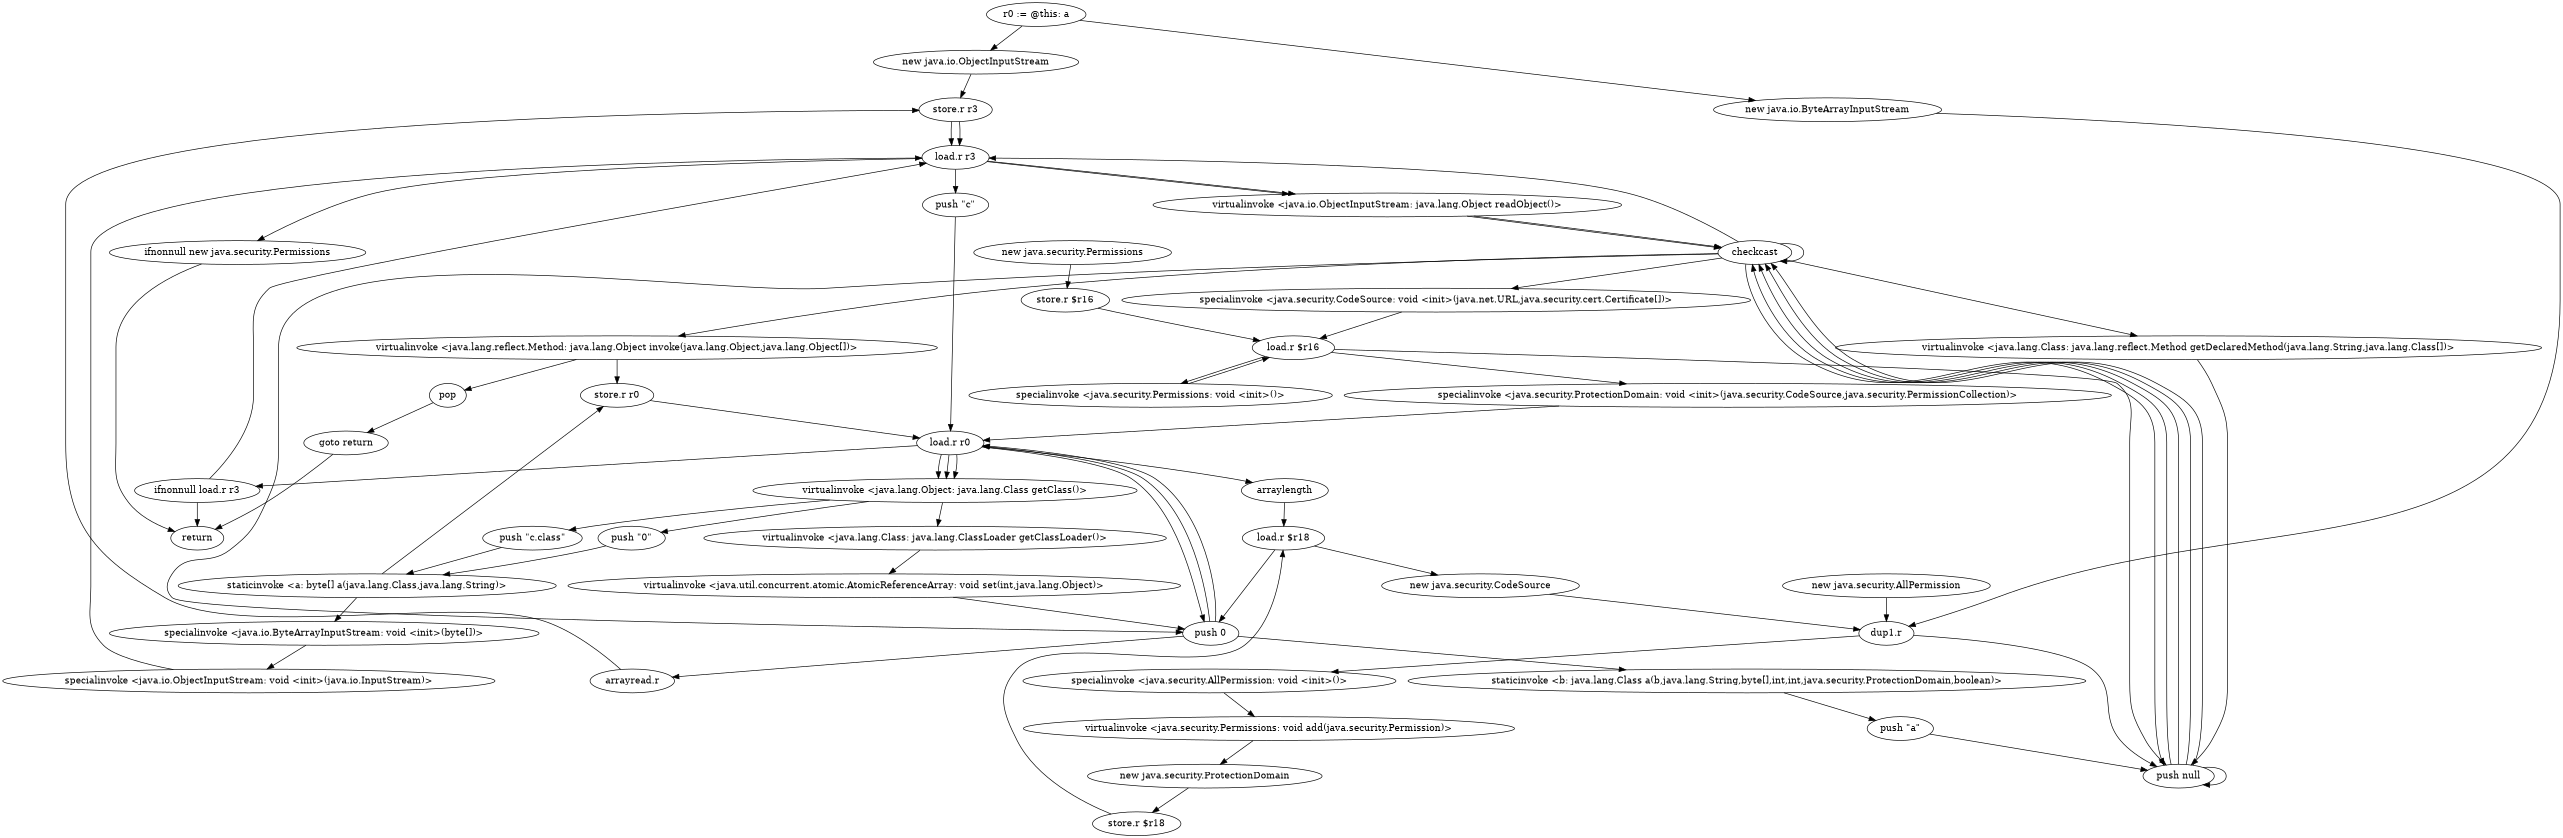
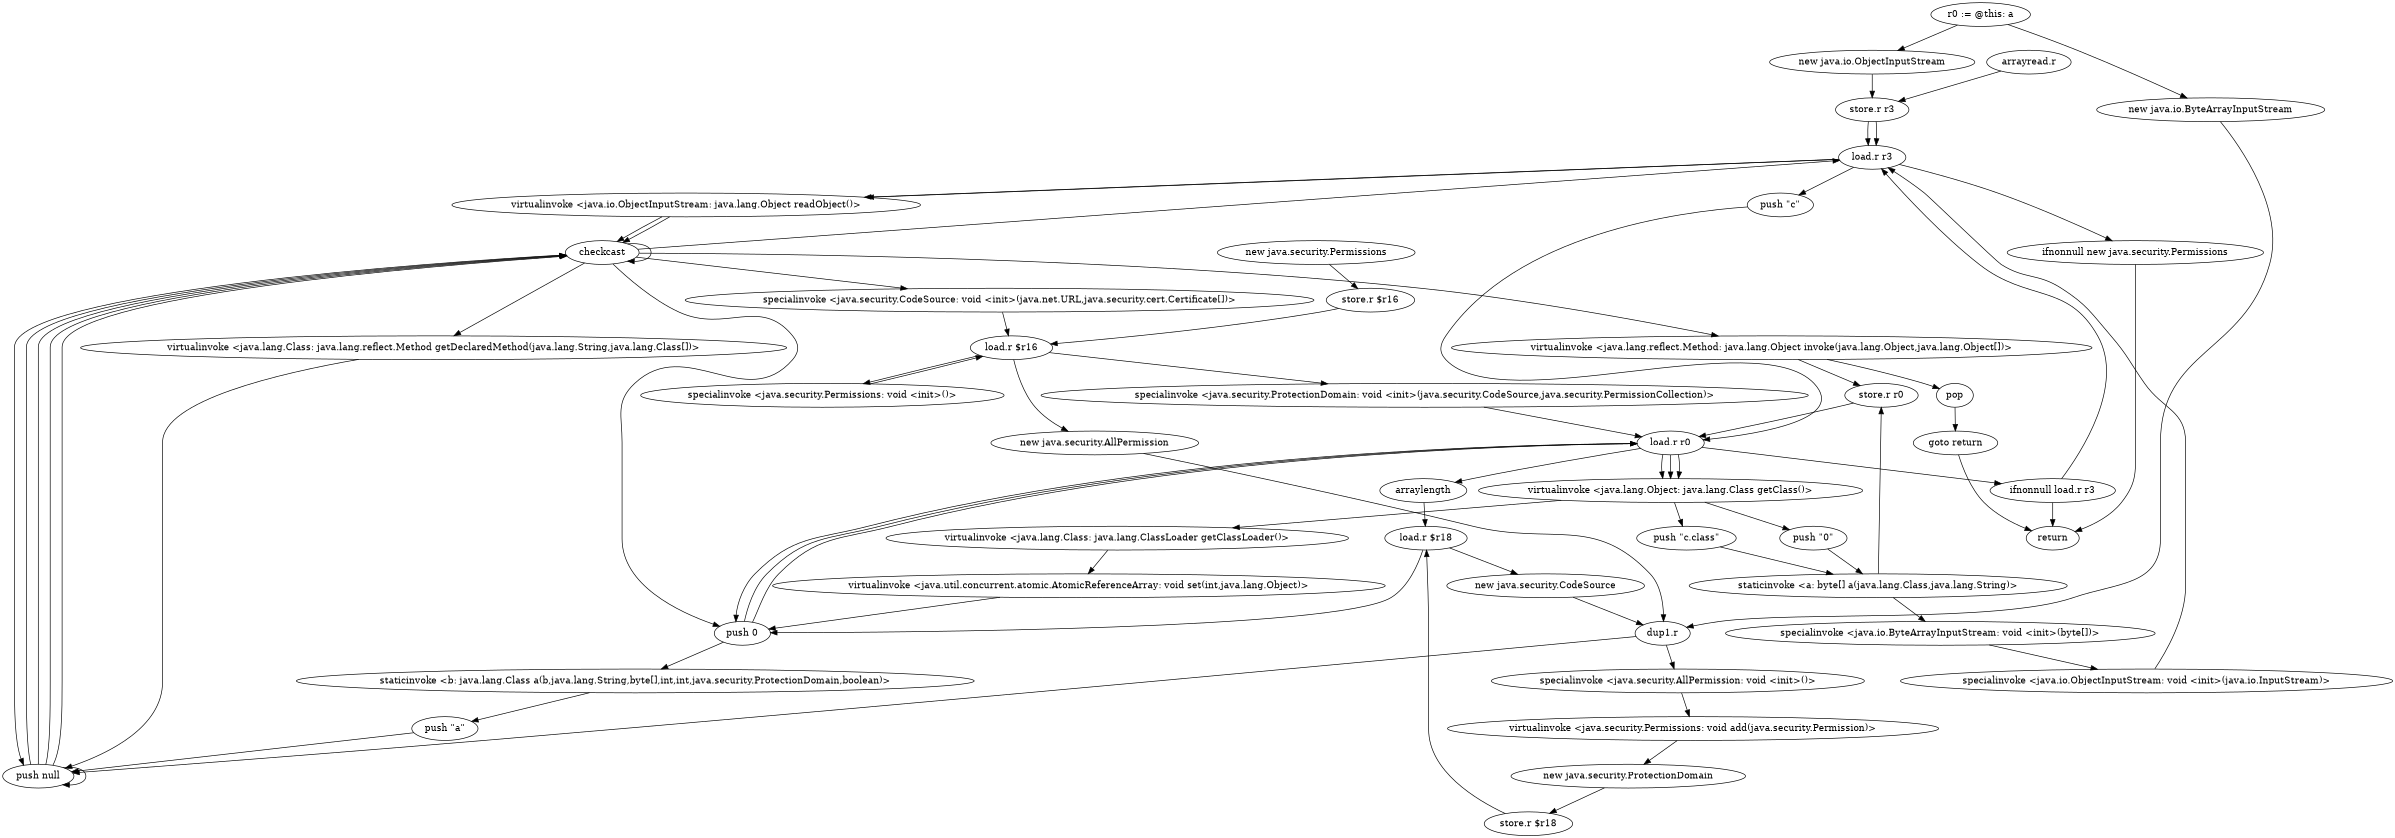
(1921, 369) -> (1030, 400)
(931, 656) -> none
